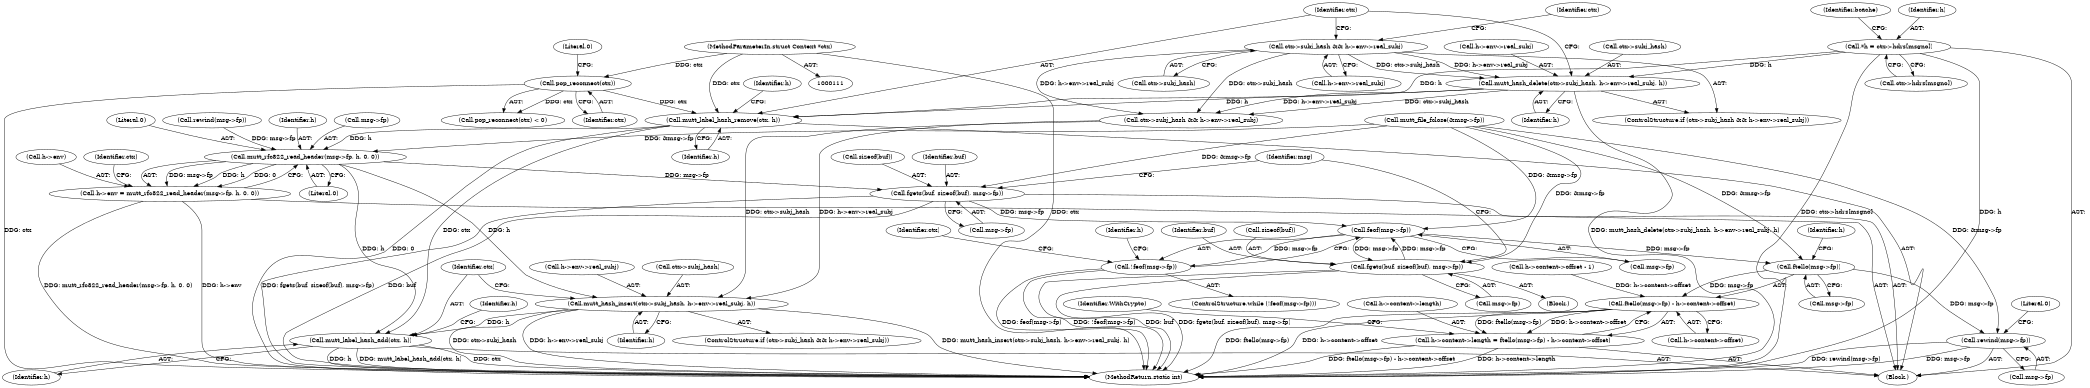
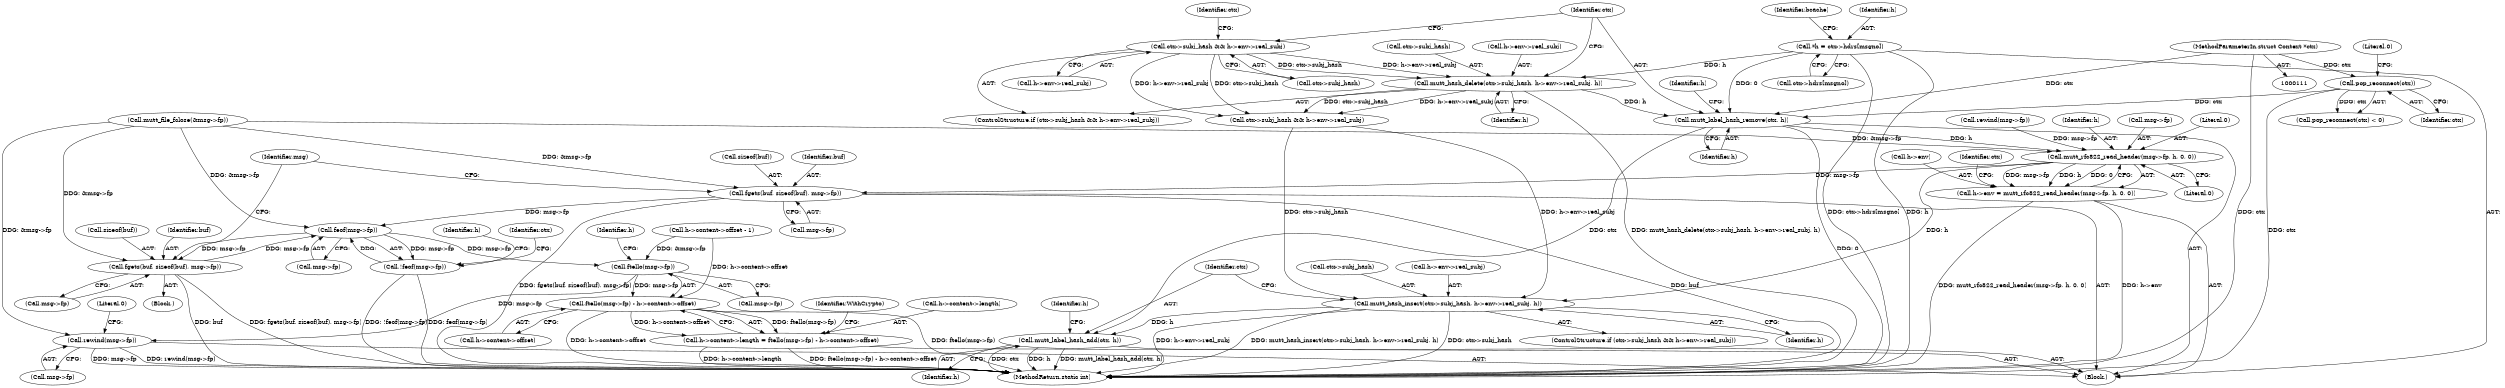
(1431, 84) -> (1747, 84)
(1647, 168) -> (660, 244)
(1343, 249) -> (369, 249)
(378, 264) -> none
(1254, 304) -> none
